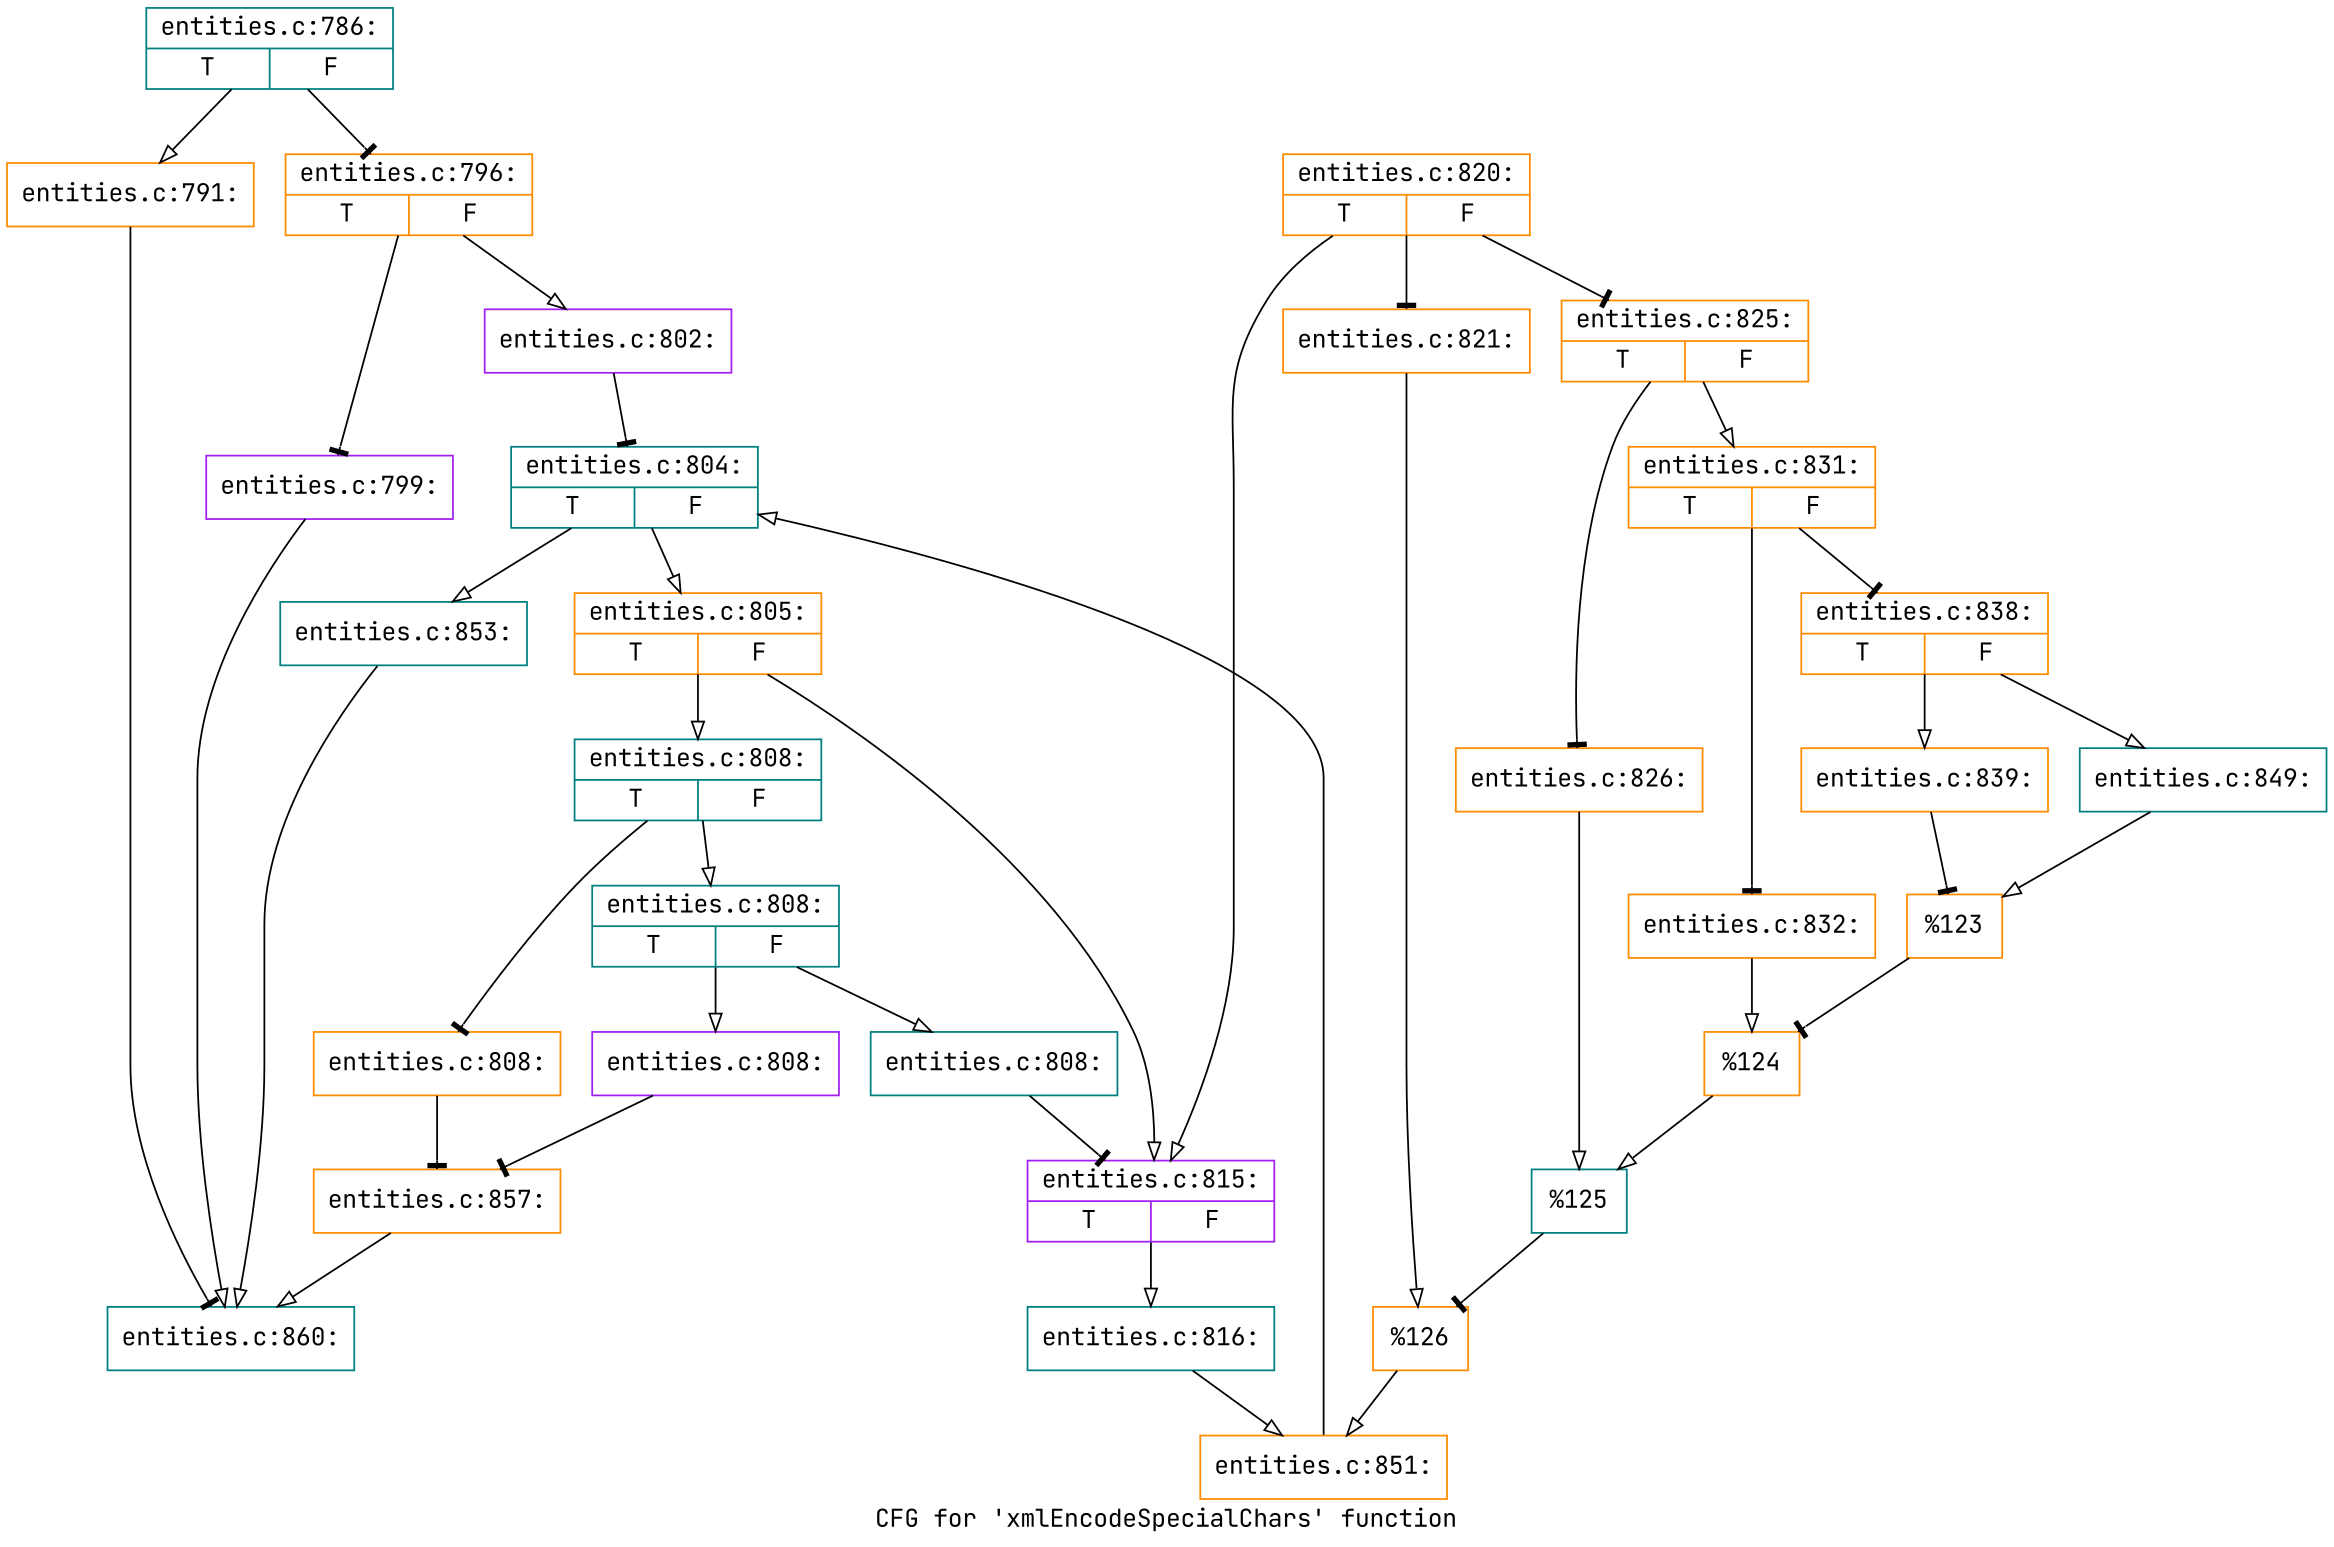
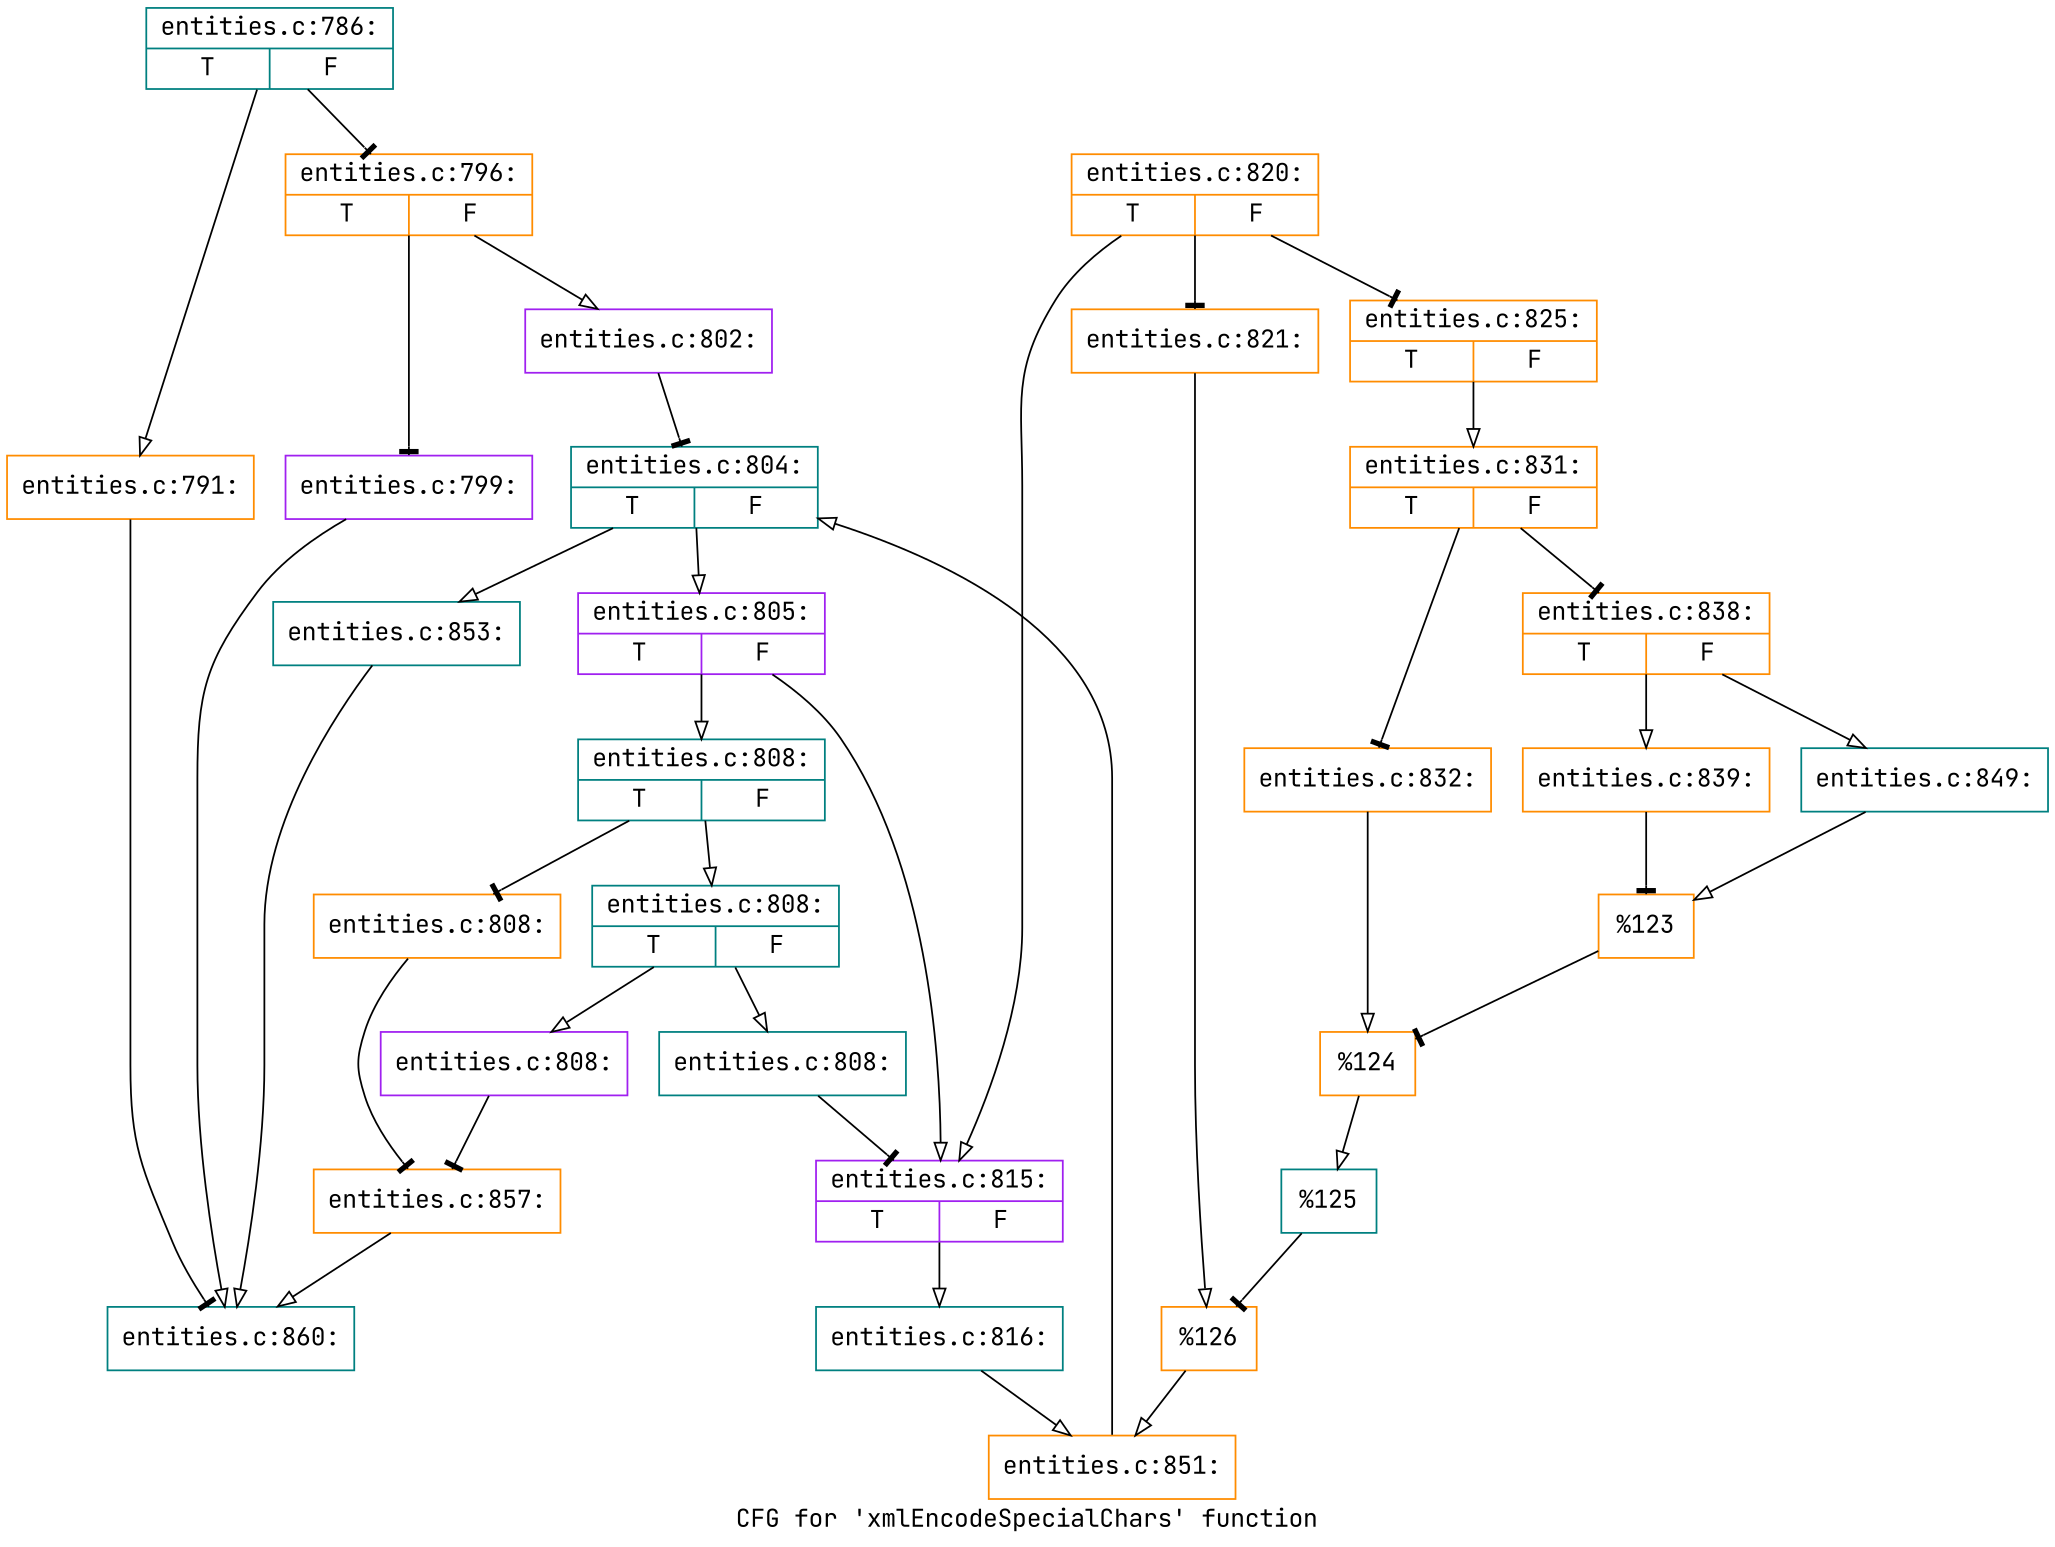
(698, 634) -> (701, 634)
(1579, 780) -> none
